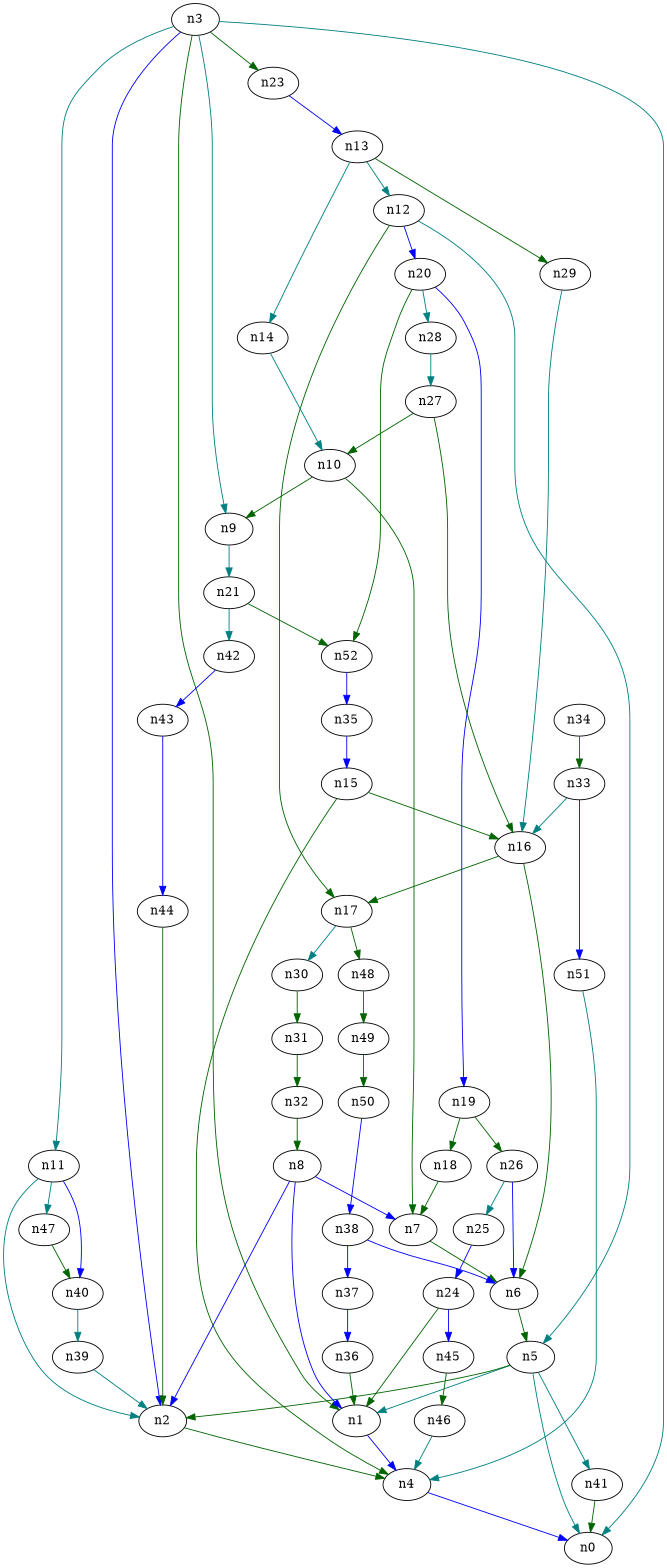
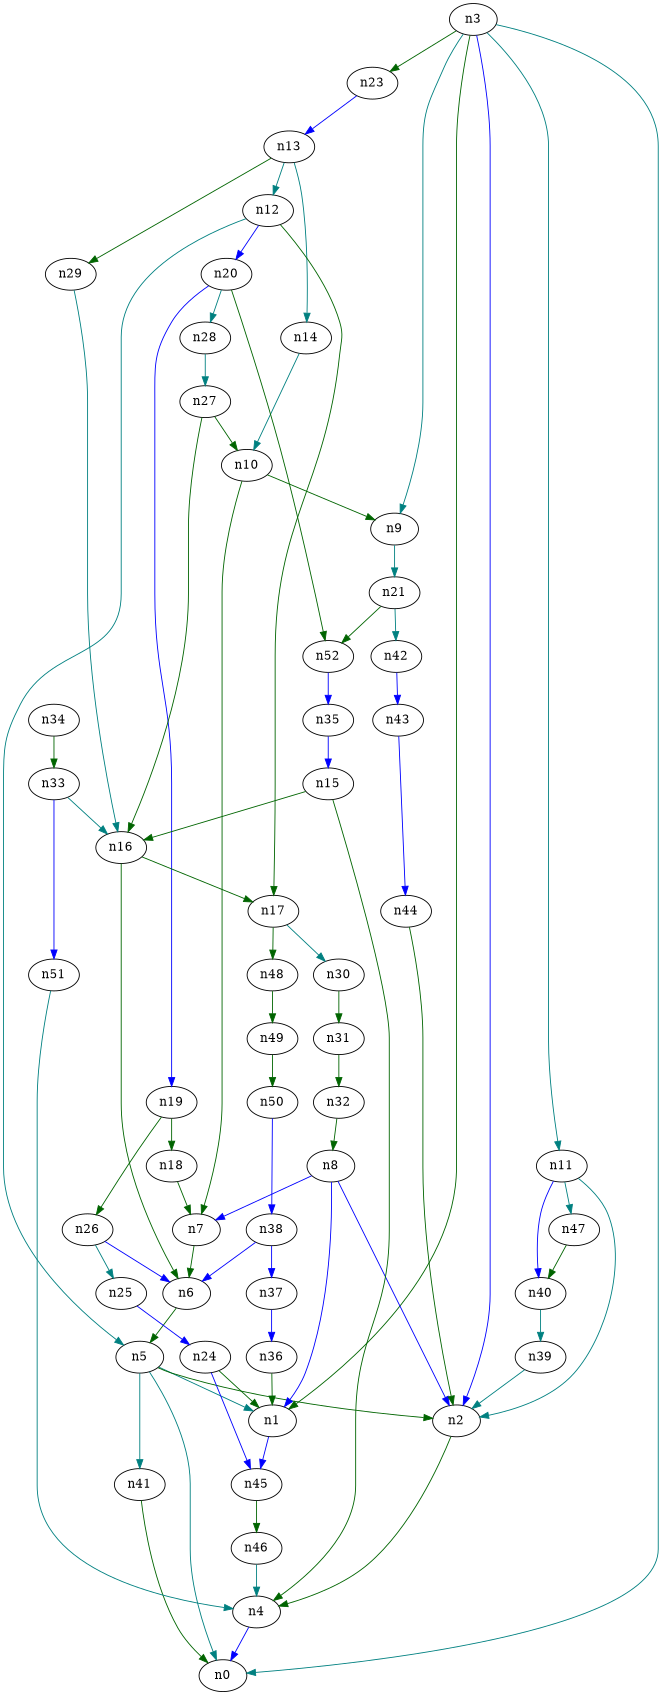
(379, 1449) -> (266, 1448)
